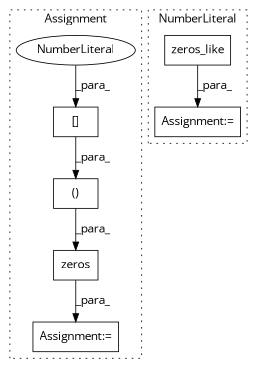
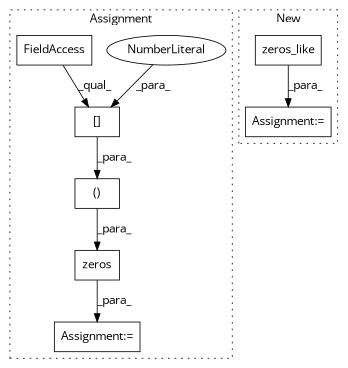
(198, 19) -> (288, 19)
none -> (54, 50)
